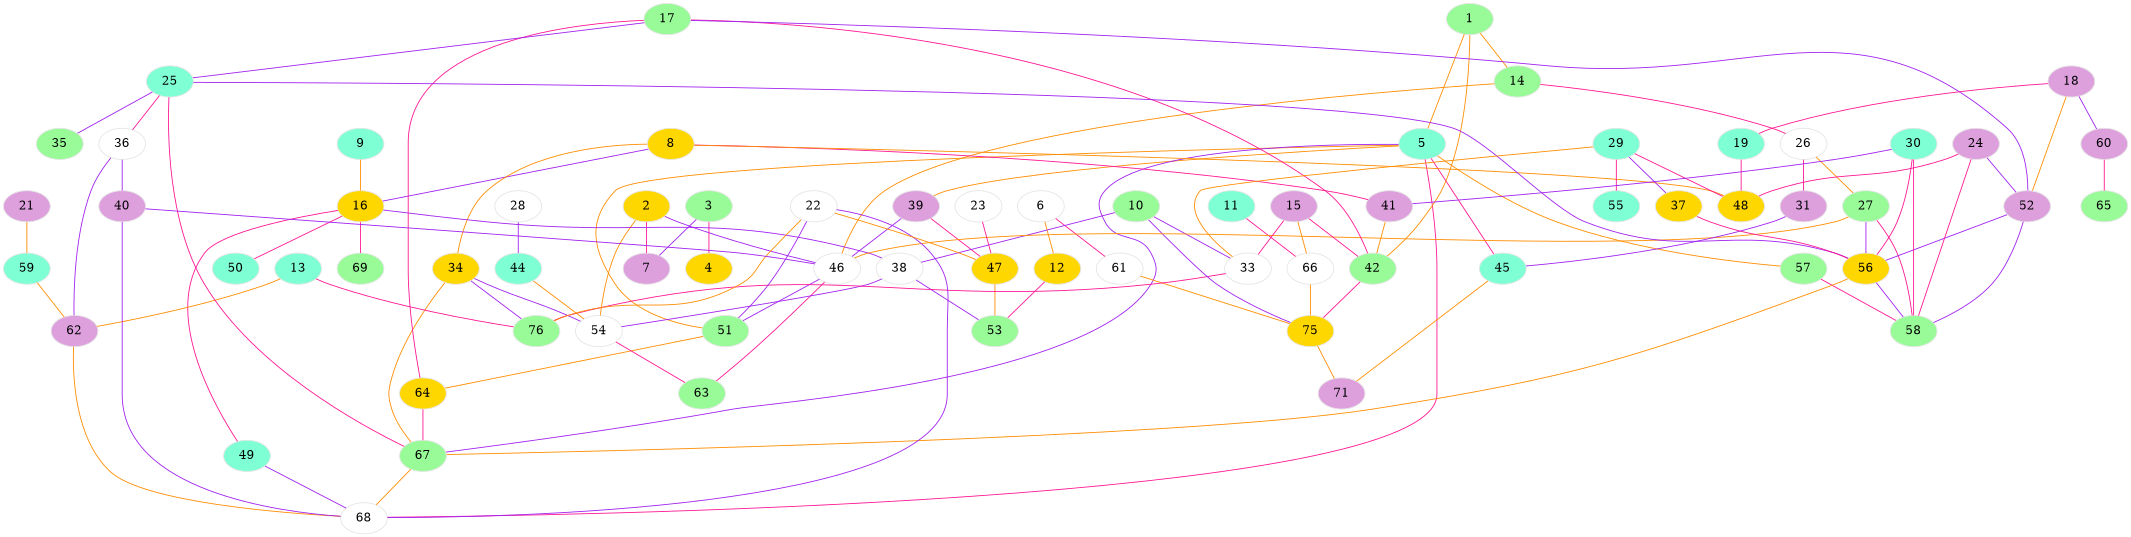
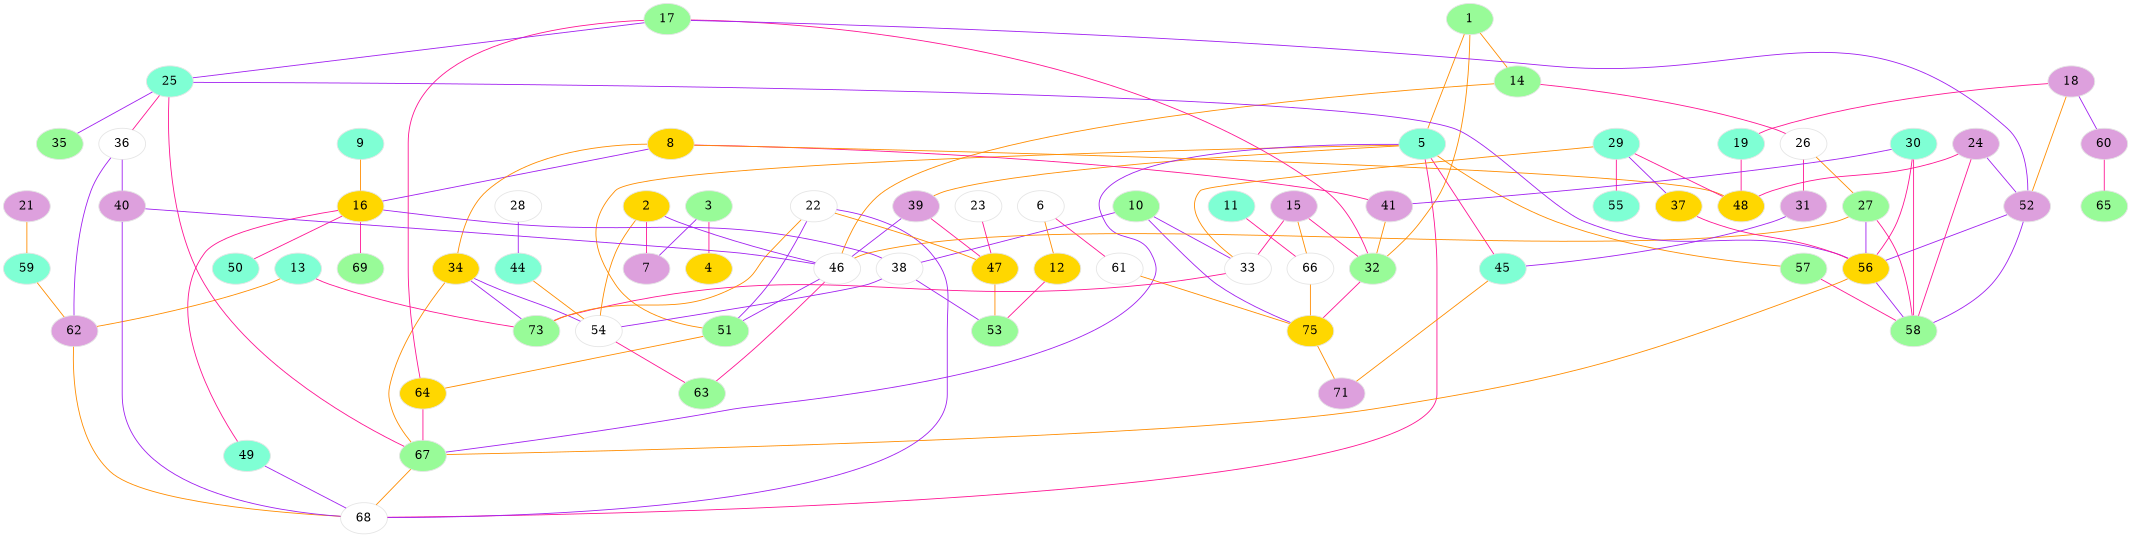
(1373, 269) -> (1373, 269)
(536, 331) -> (536, 331)
